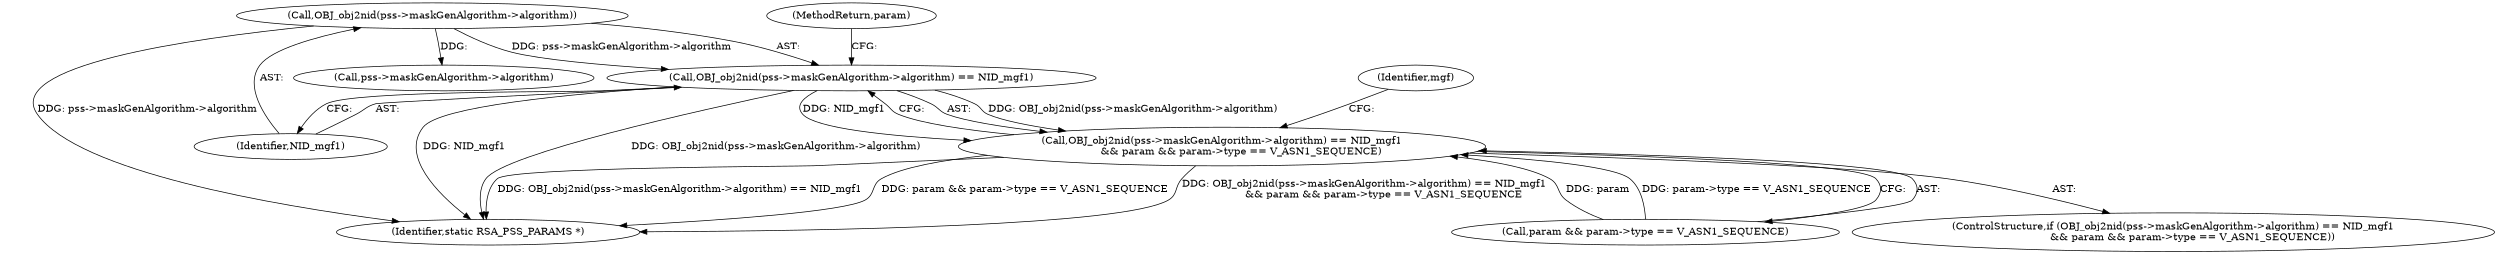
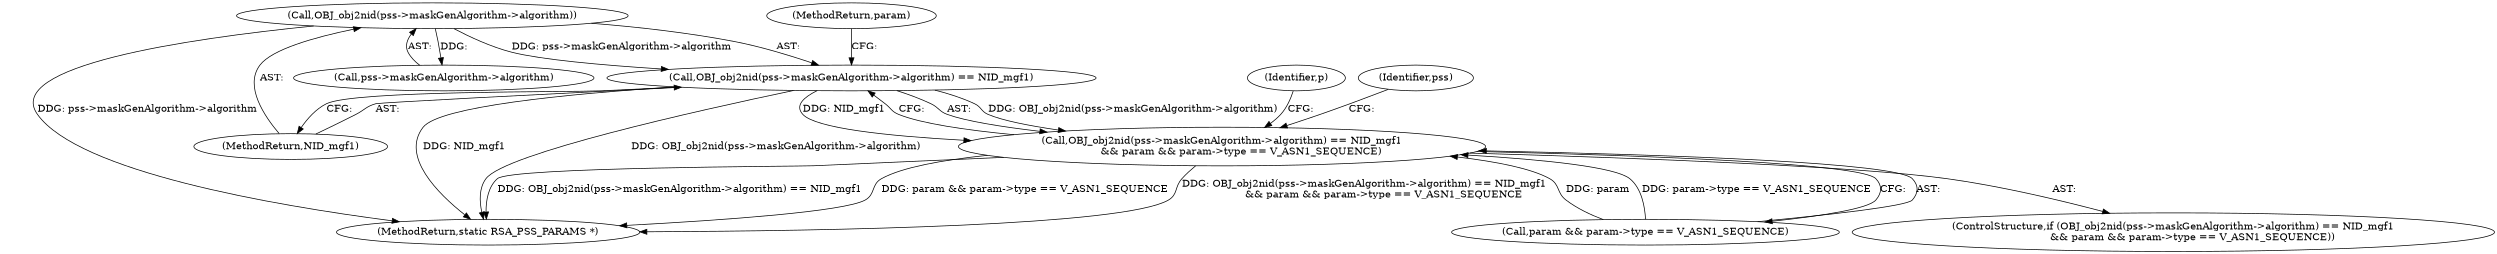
none -> (408, 51)
none -> (1296, 78)
(1416, 78) -> (1416, 78)
(291, 147) -> (291, 147)
(488, 232) -> (488, 232)
